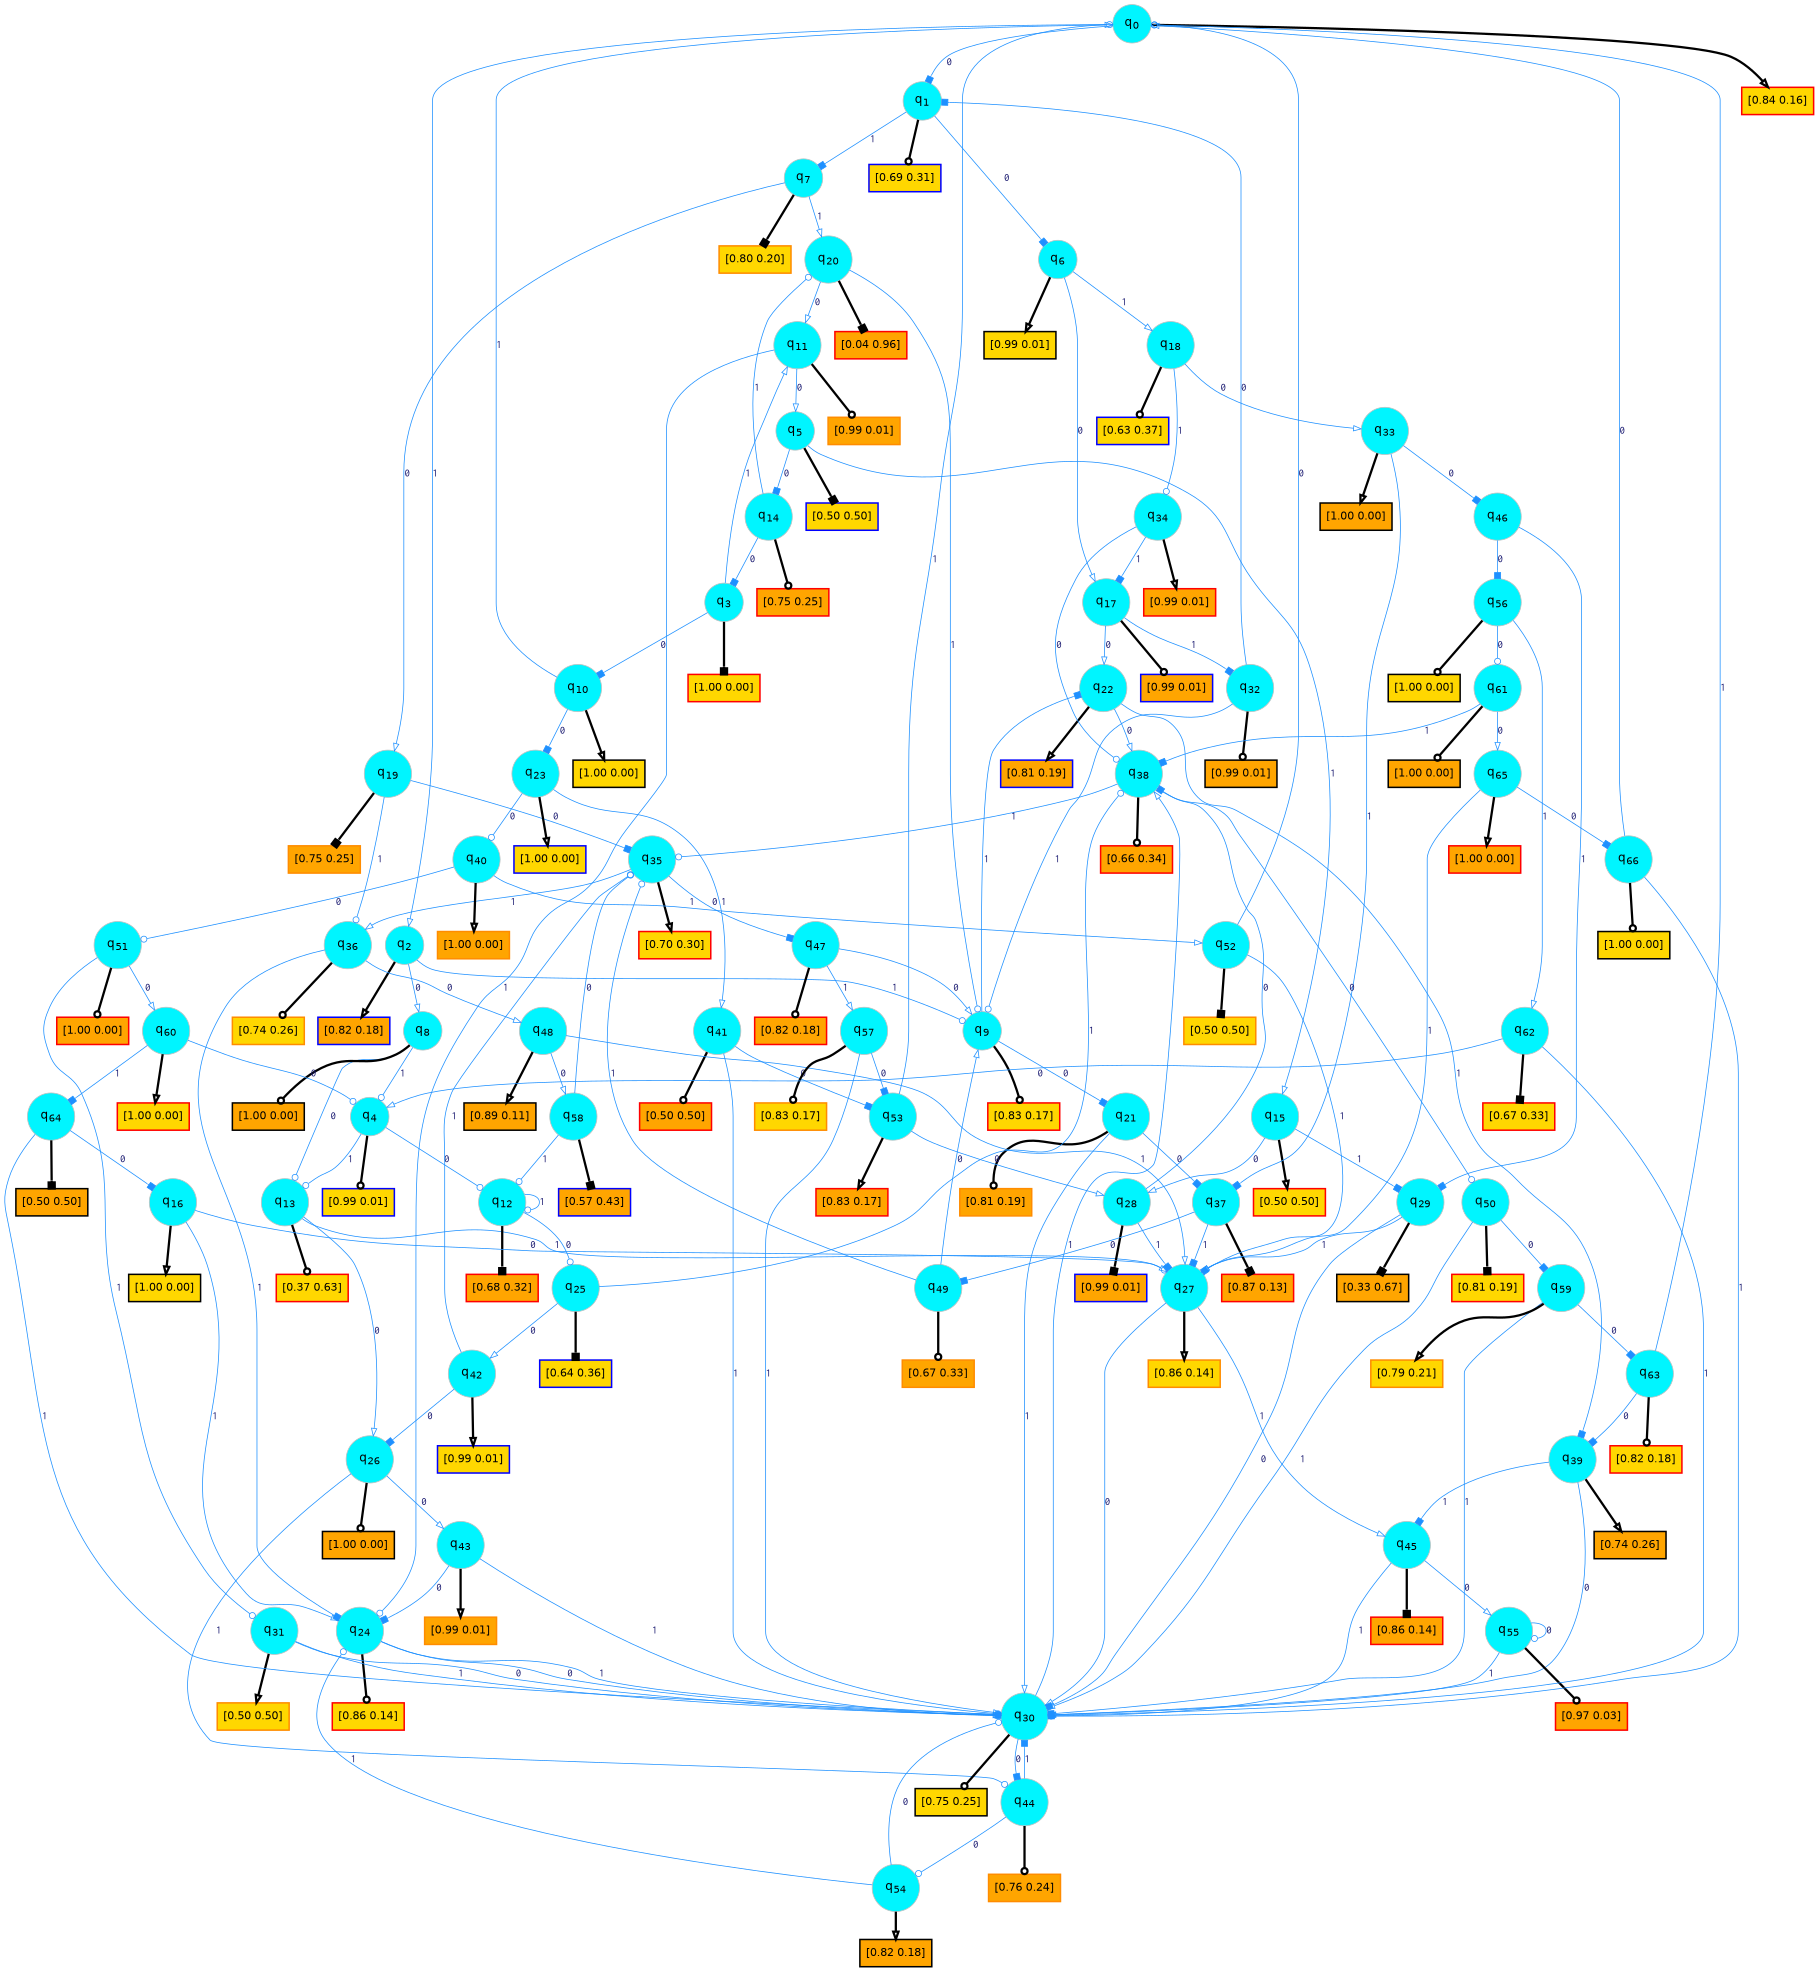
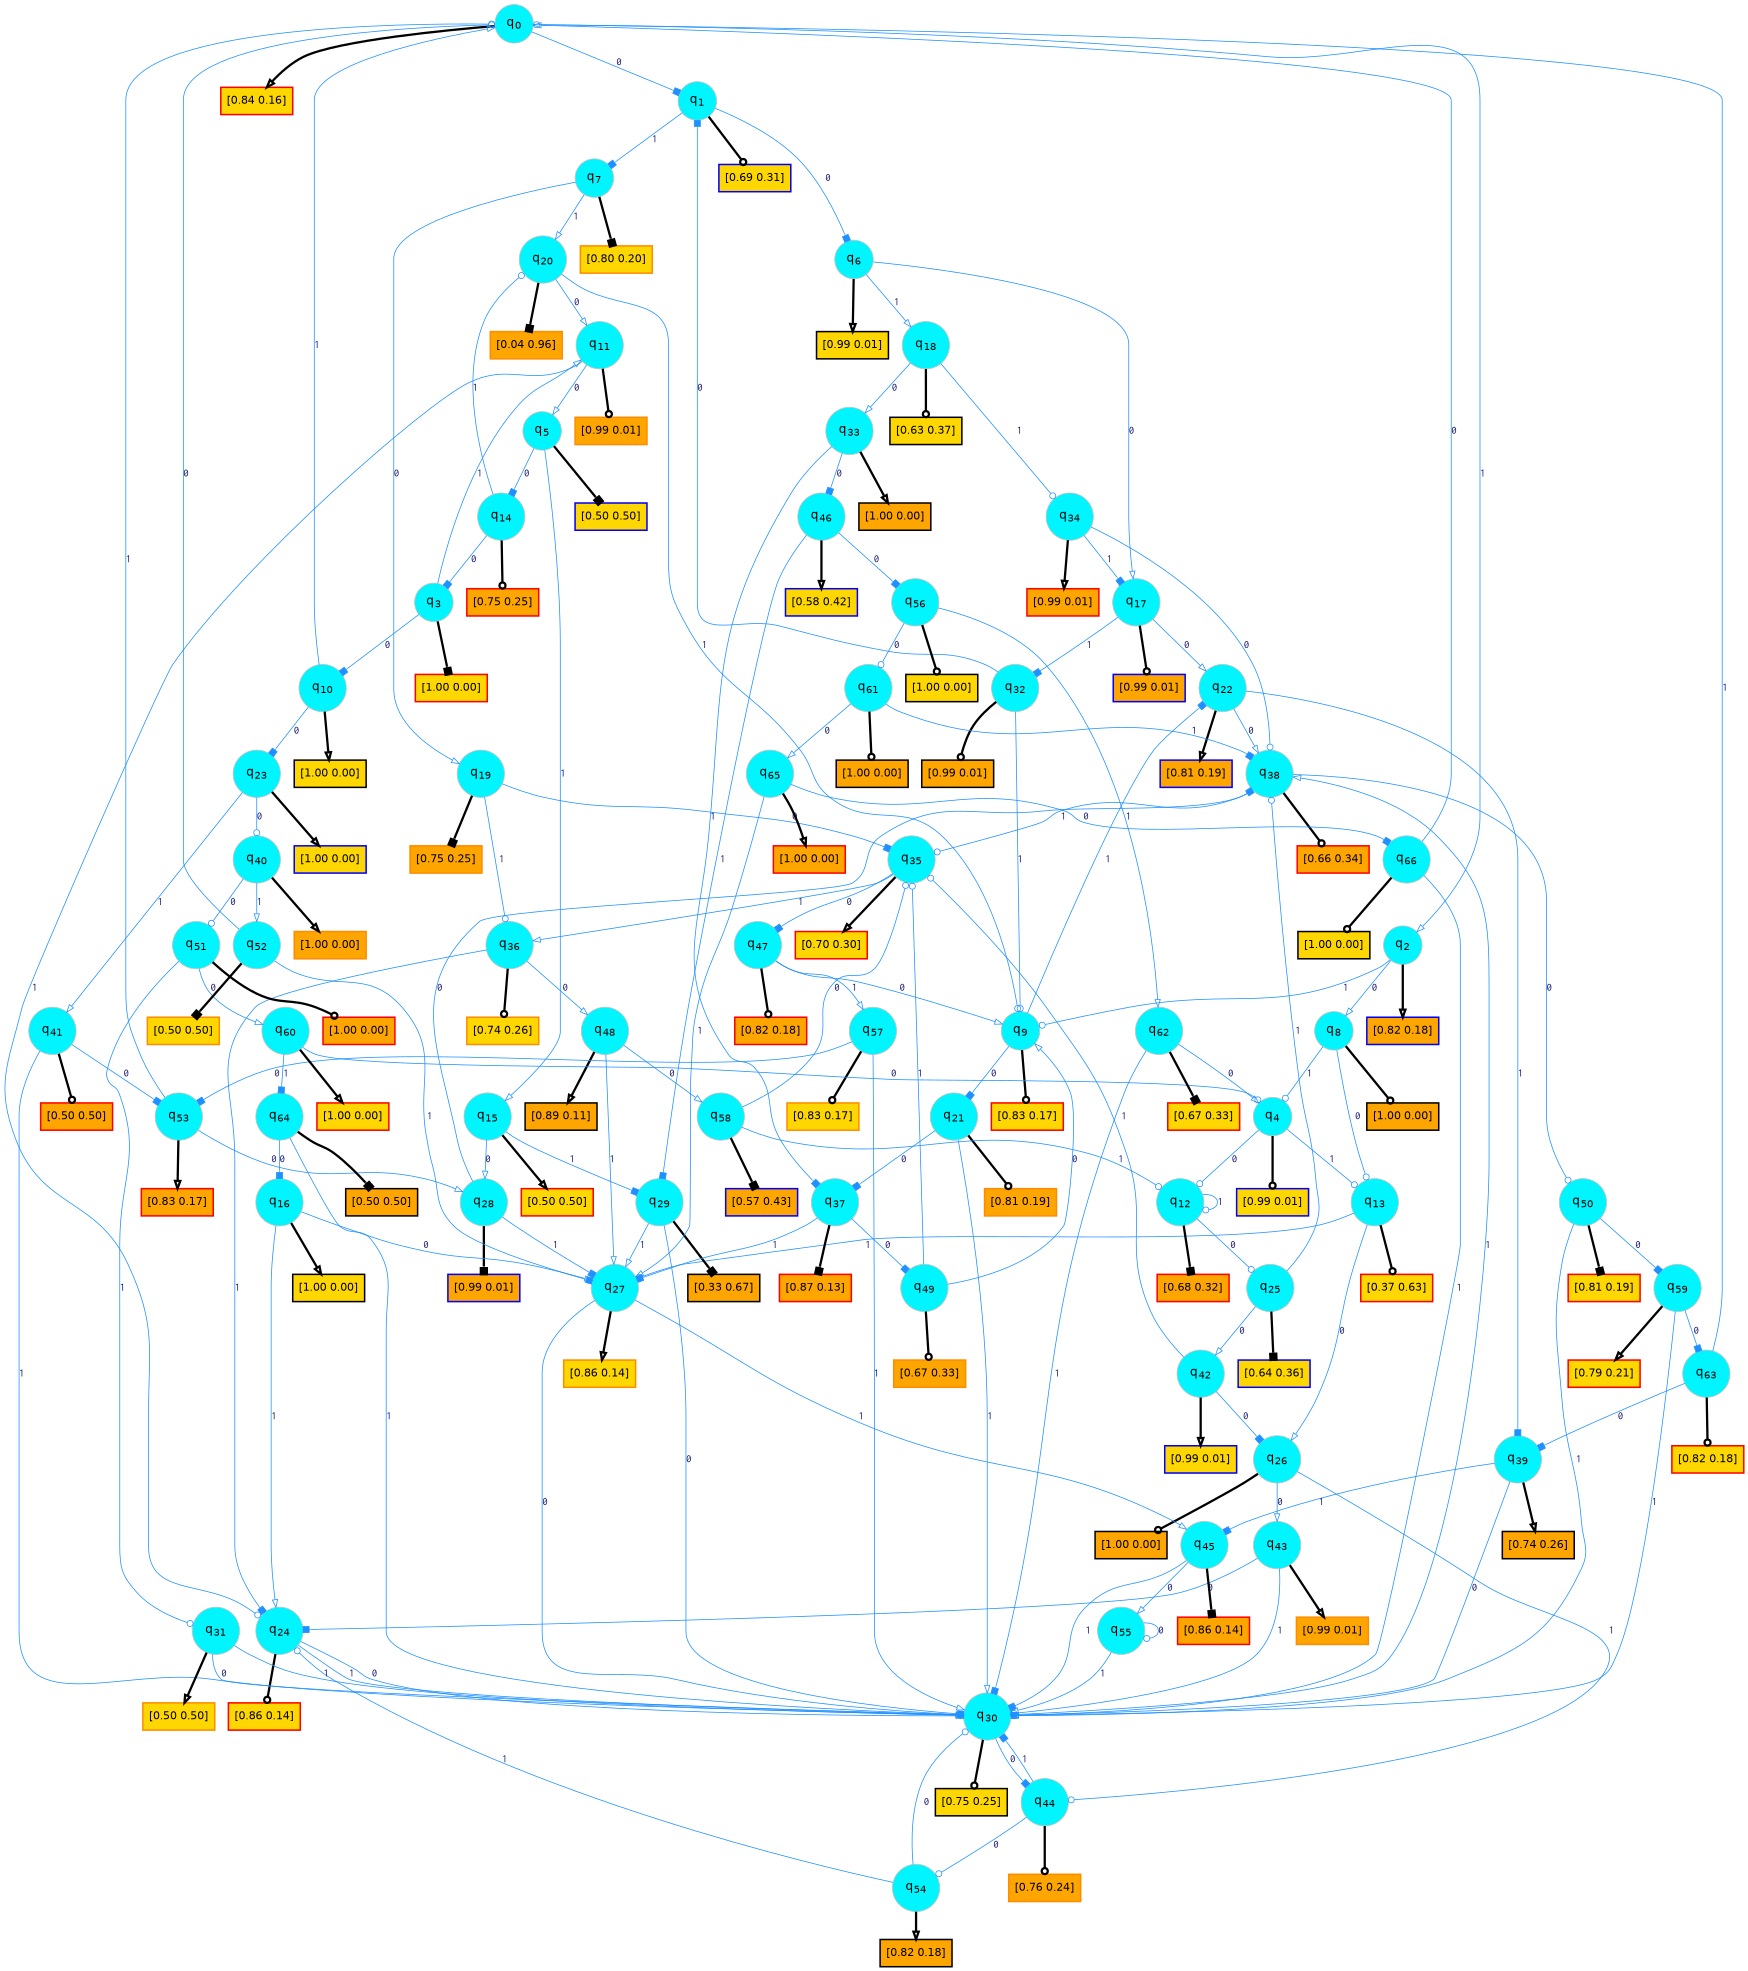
(871, 345) -> (526, 345)
(1133, 431) -> (926, 431)
none -> (821, 602)
(1407, 1374) -> (1604, 1374)
(1591, 1716) -> none
